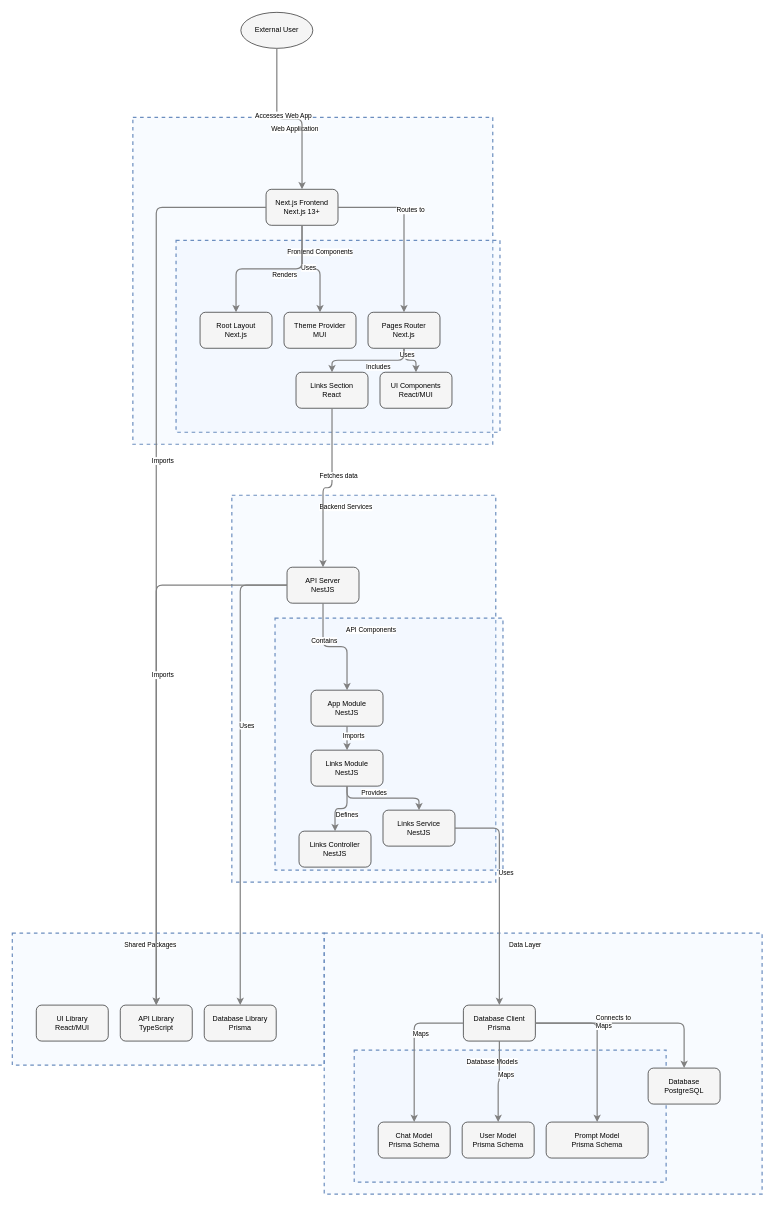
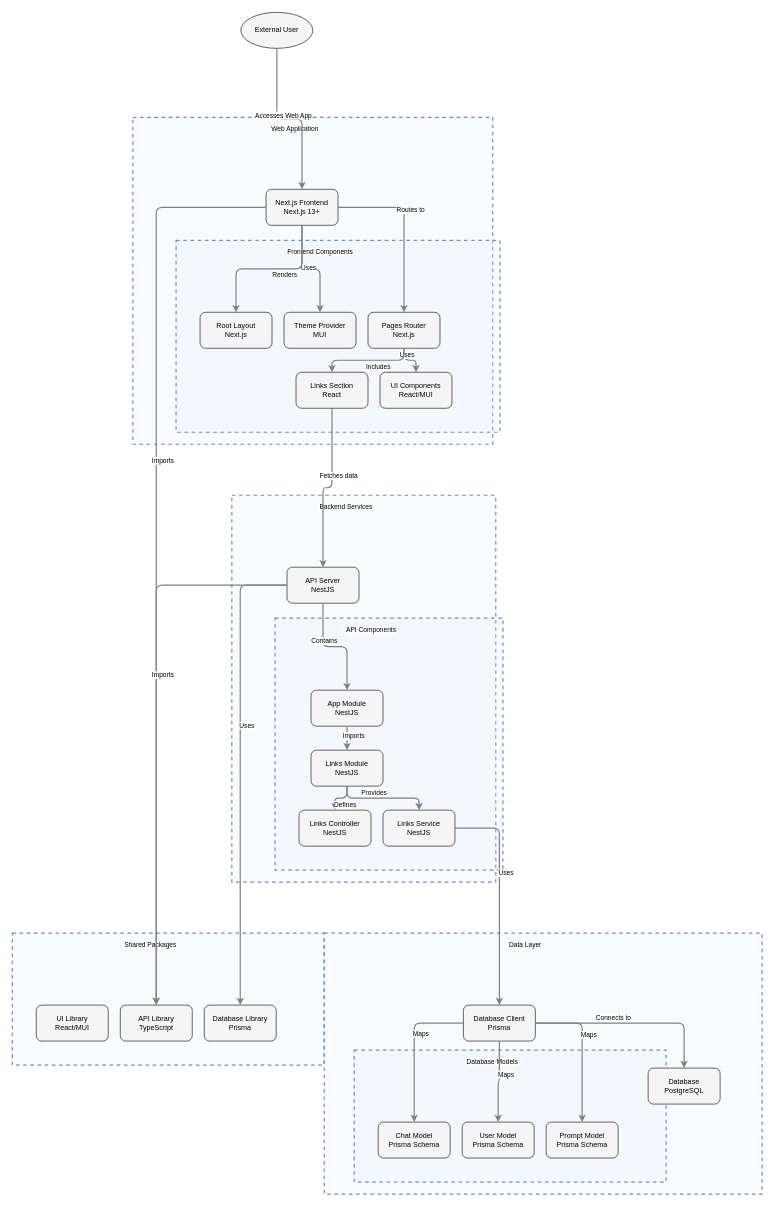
(335, 849) -> (335, 828)
(597, 1140) -> (582, 1140)
